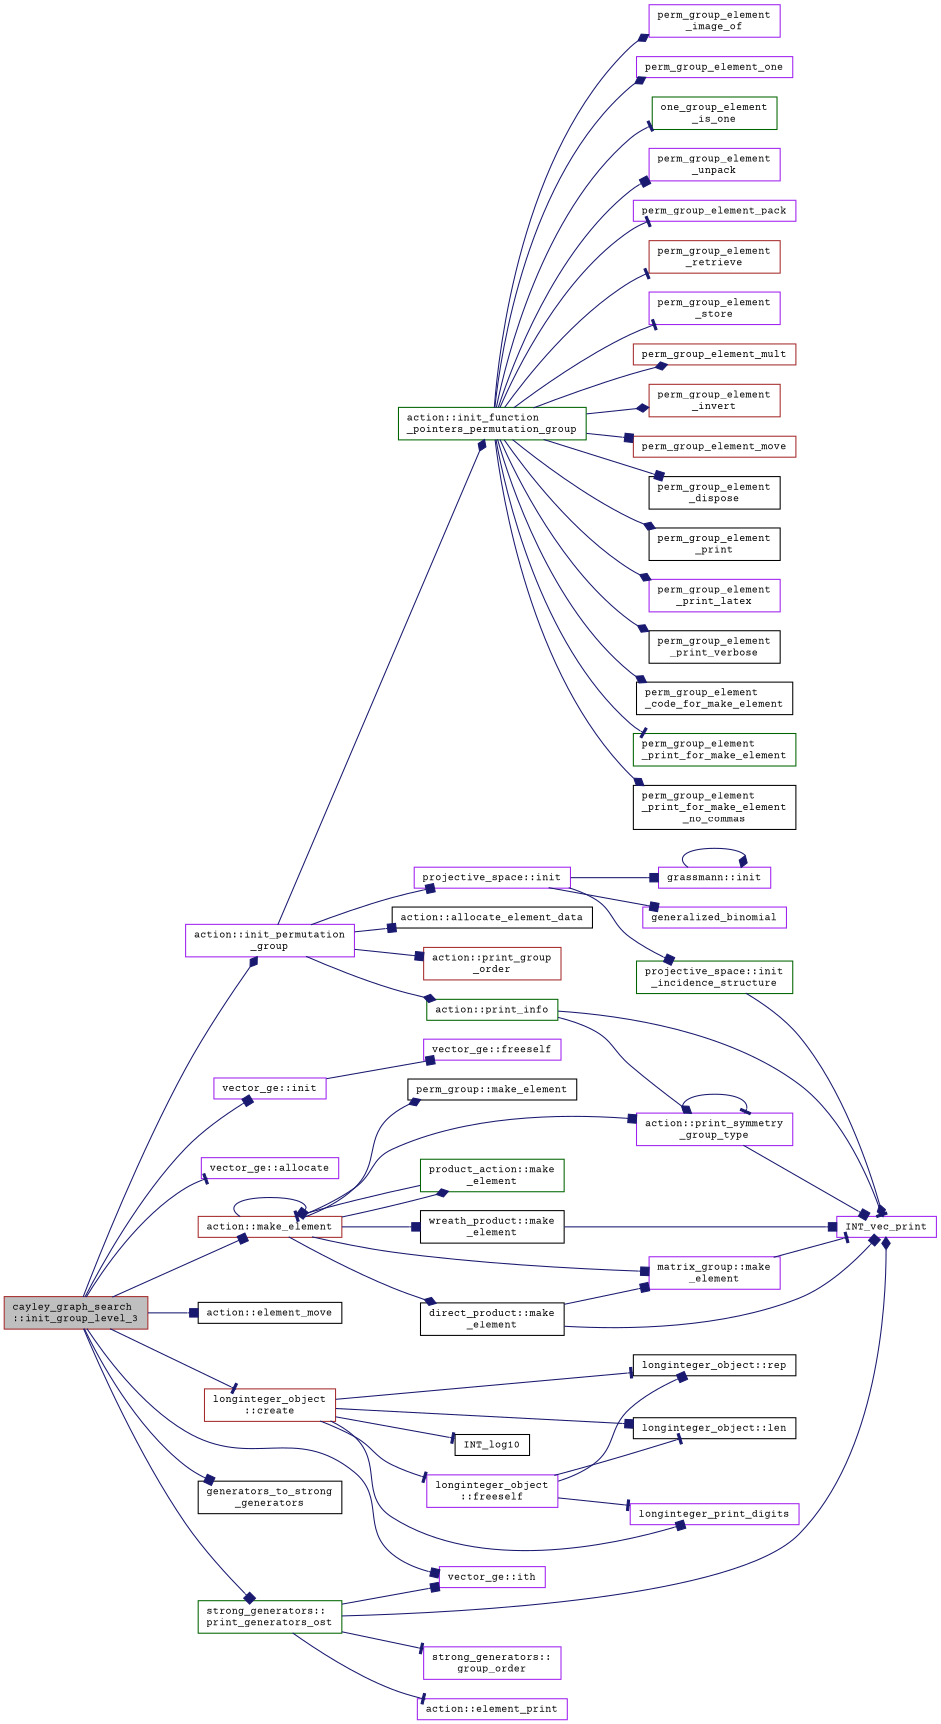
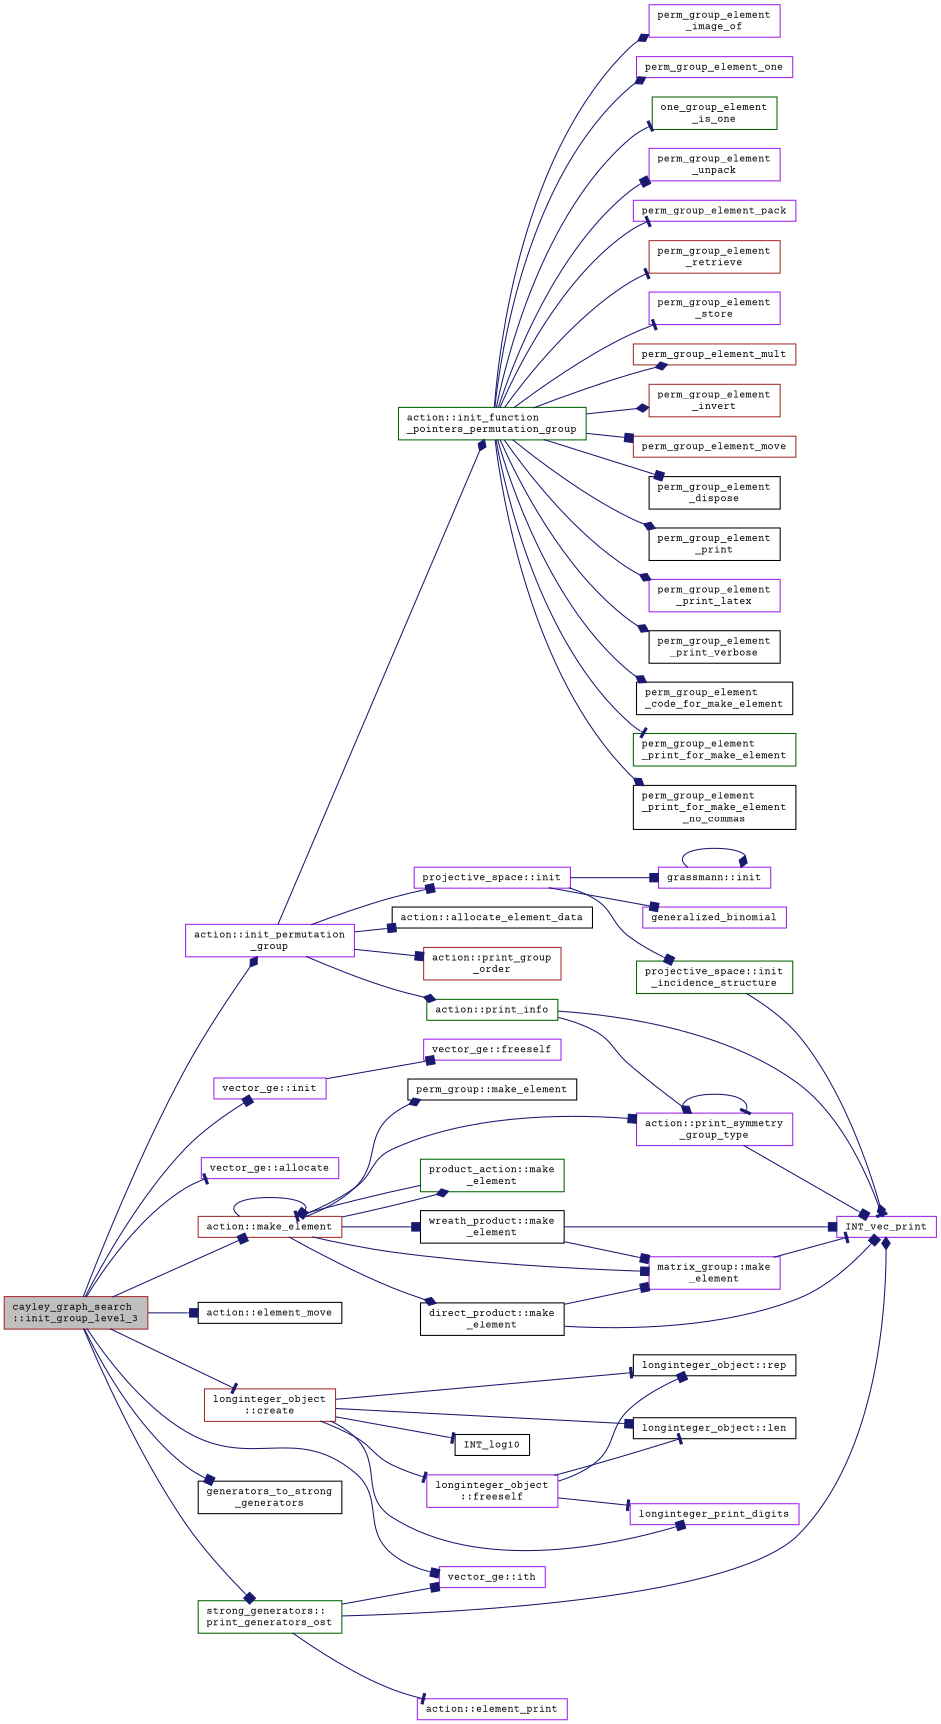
none -> (601, 1249)
(492, 1663) -> none
